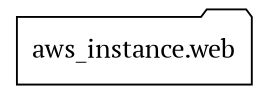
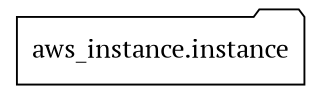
(134, 51) -> (161, 51)
